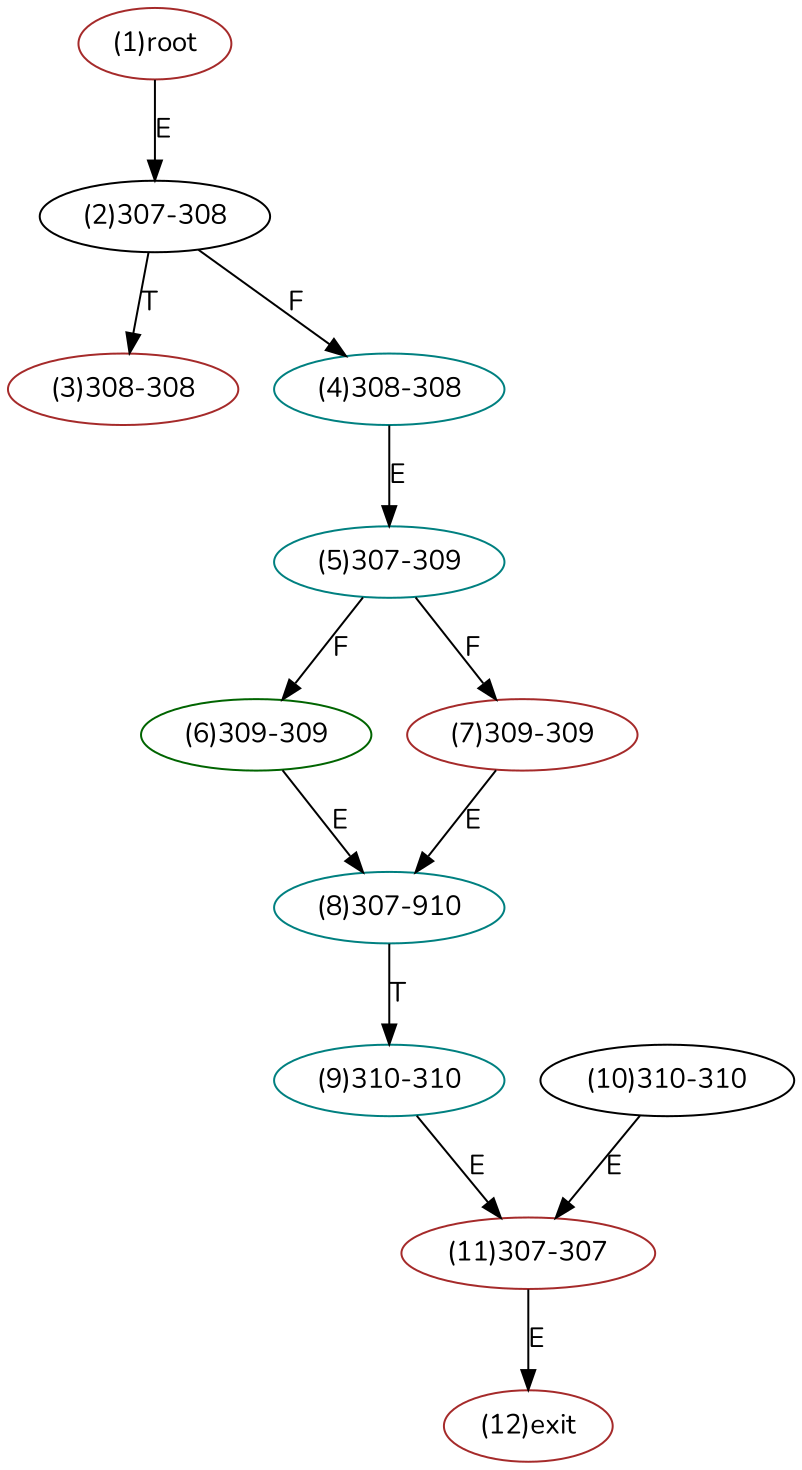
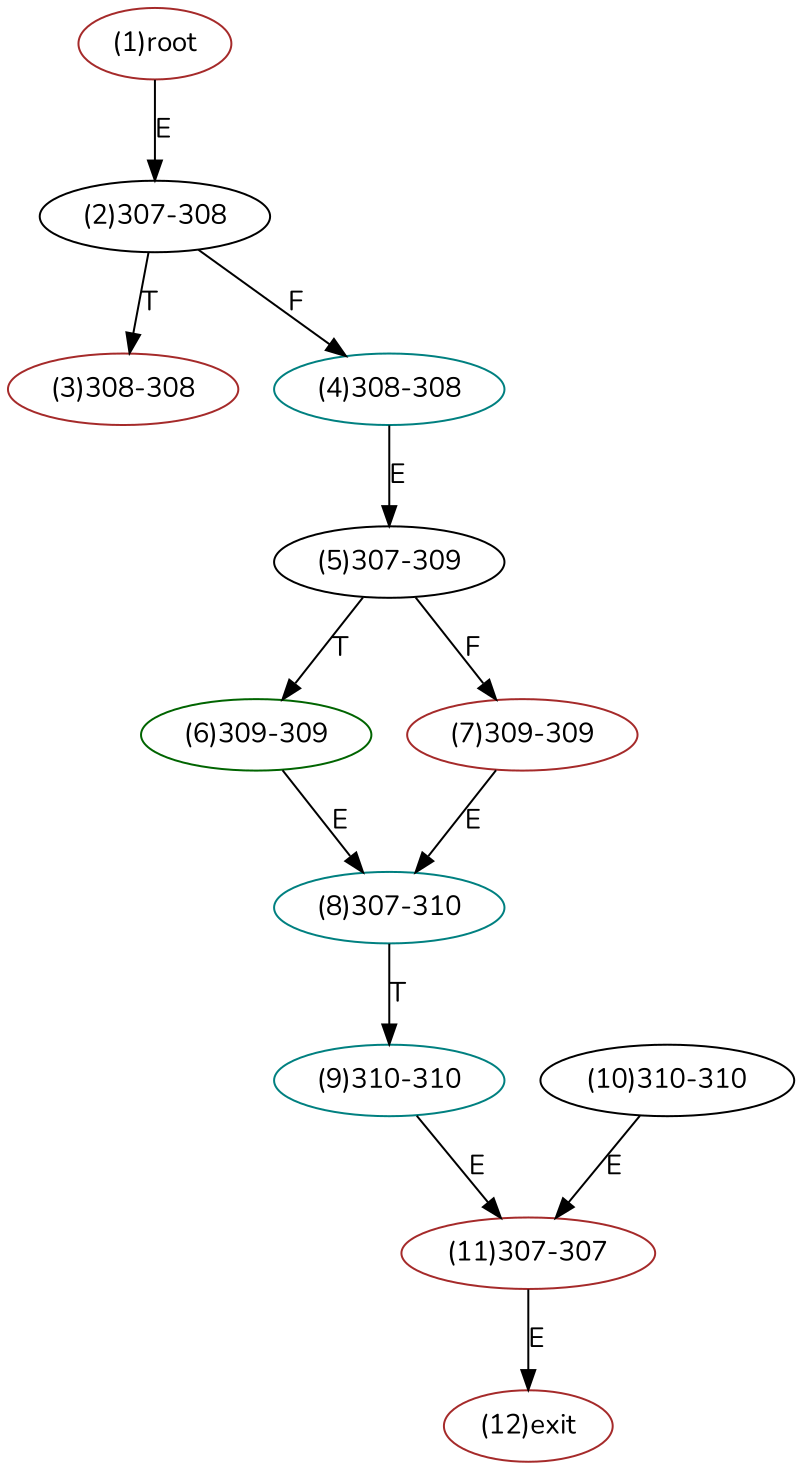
(389, 562) -> (389, 562)
(341, 648) -> (341, 648)
(389, 908) -> (389, 908)
